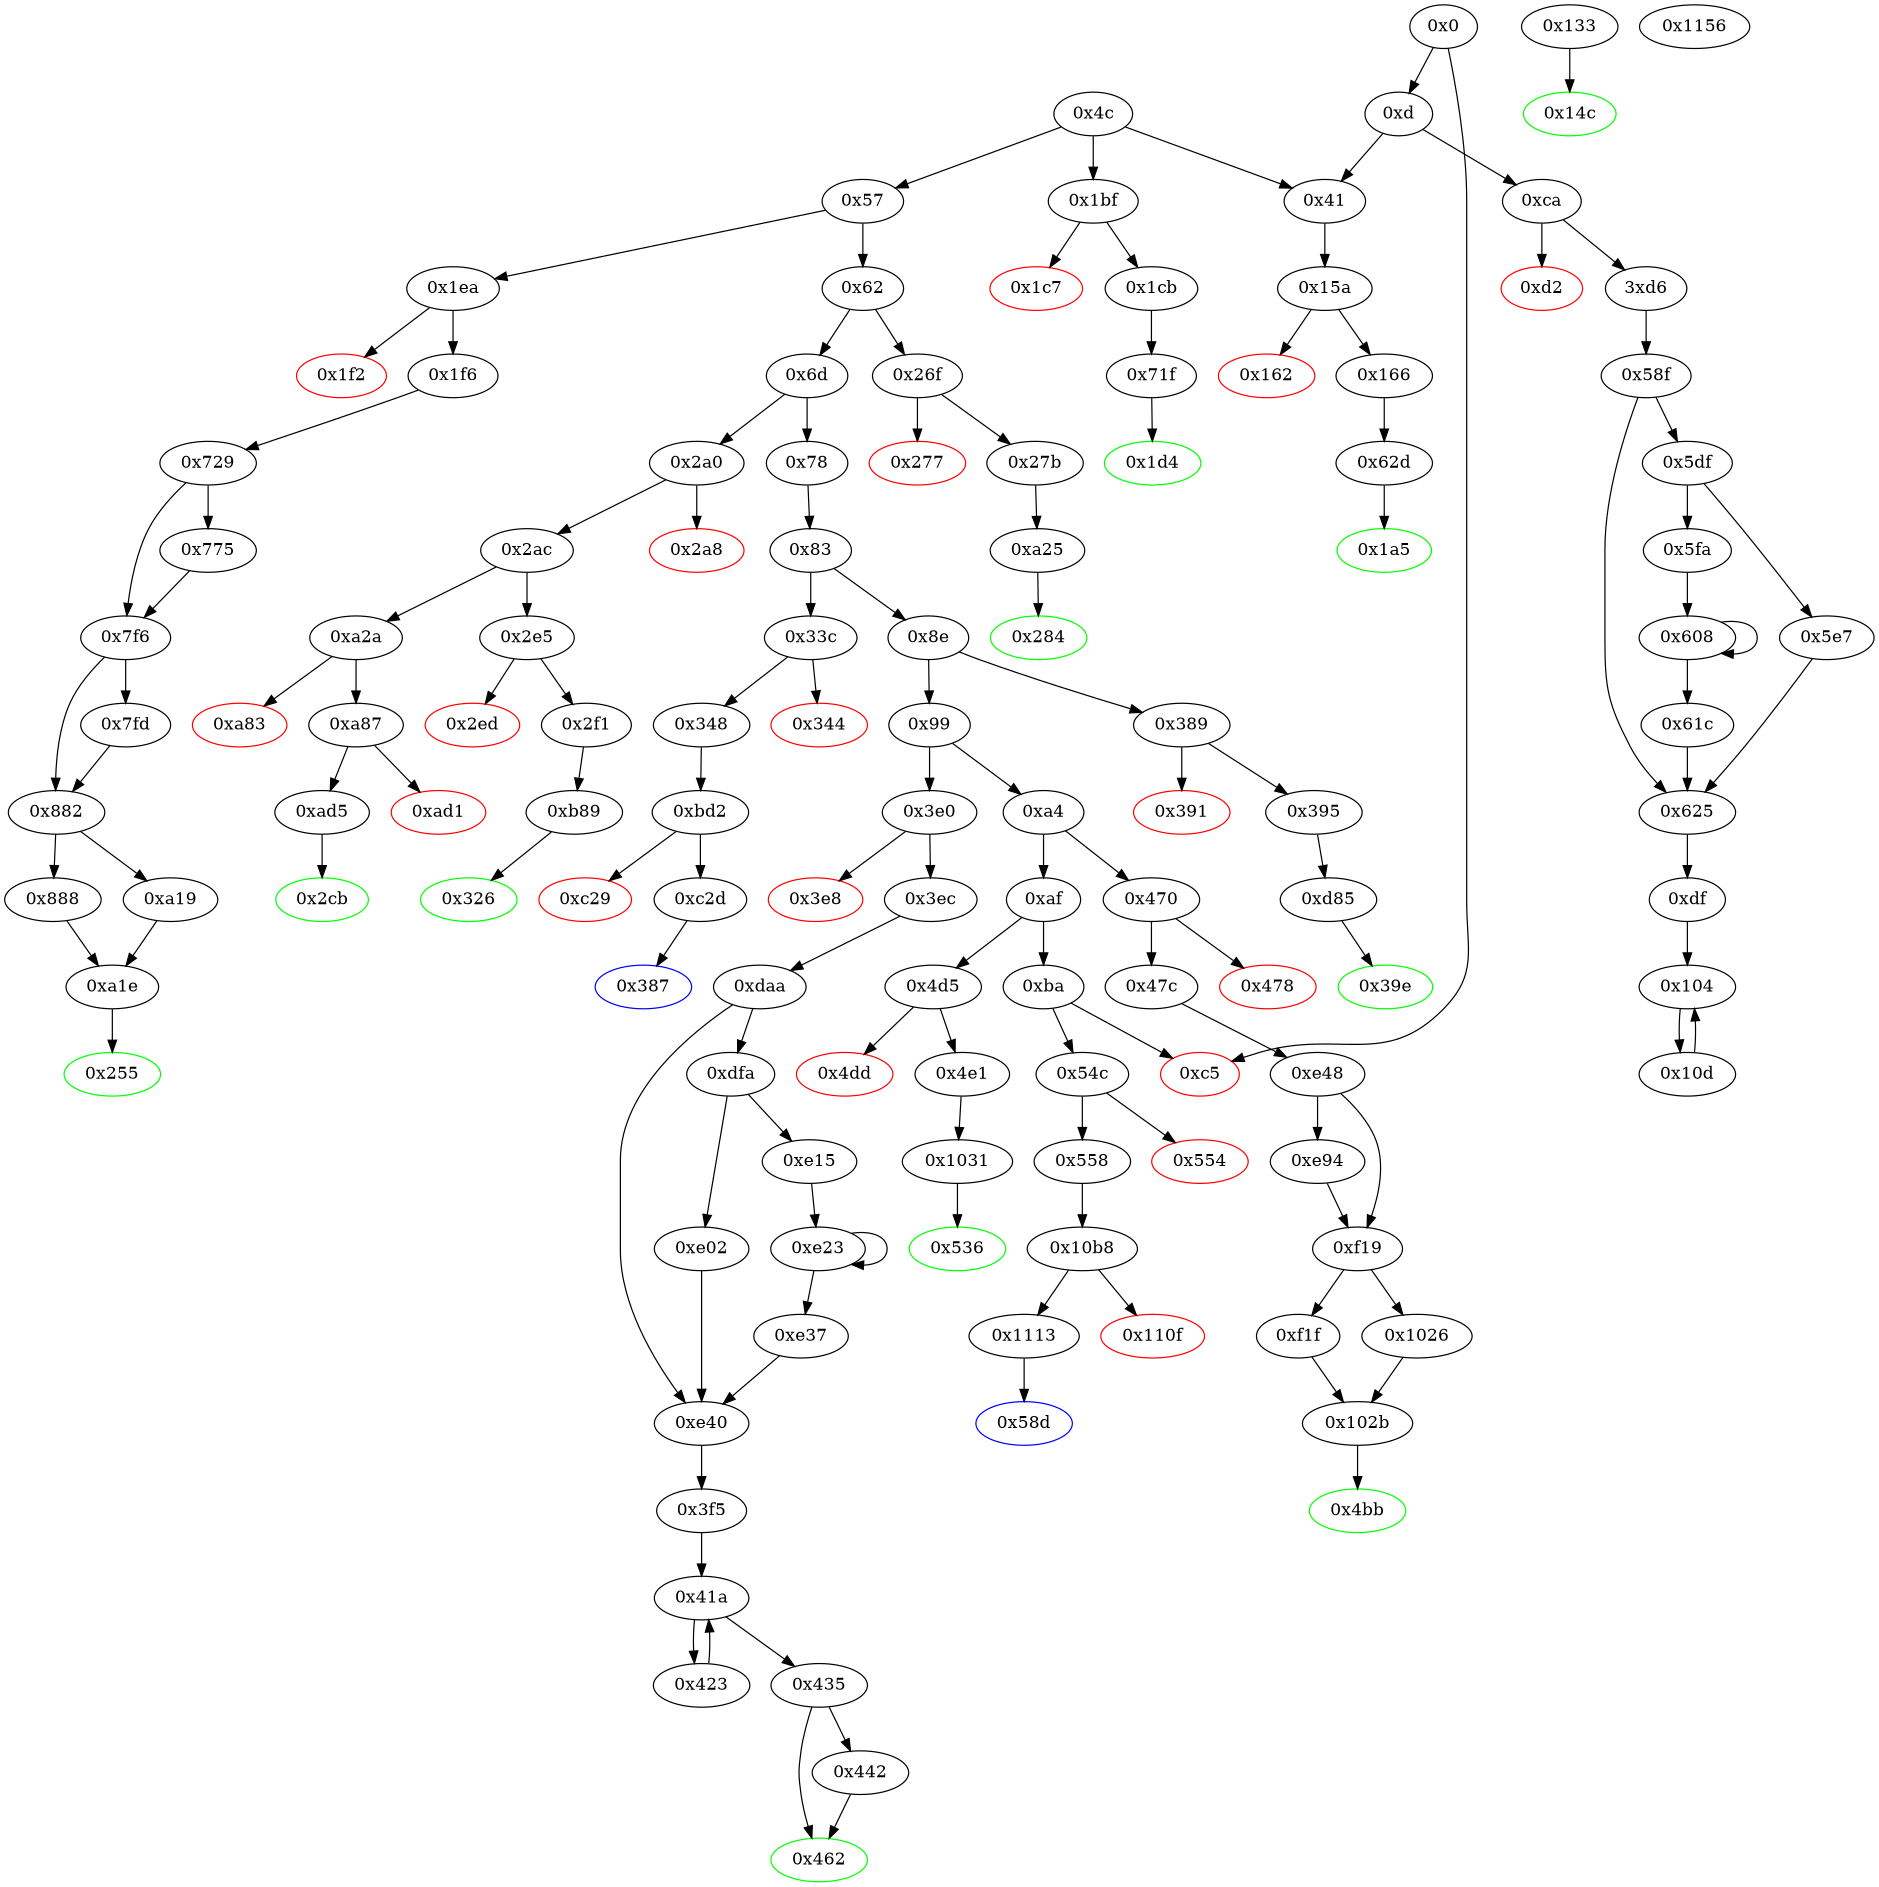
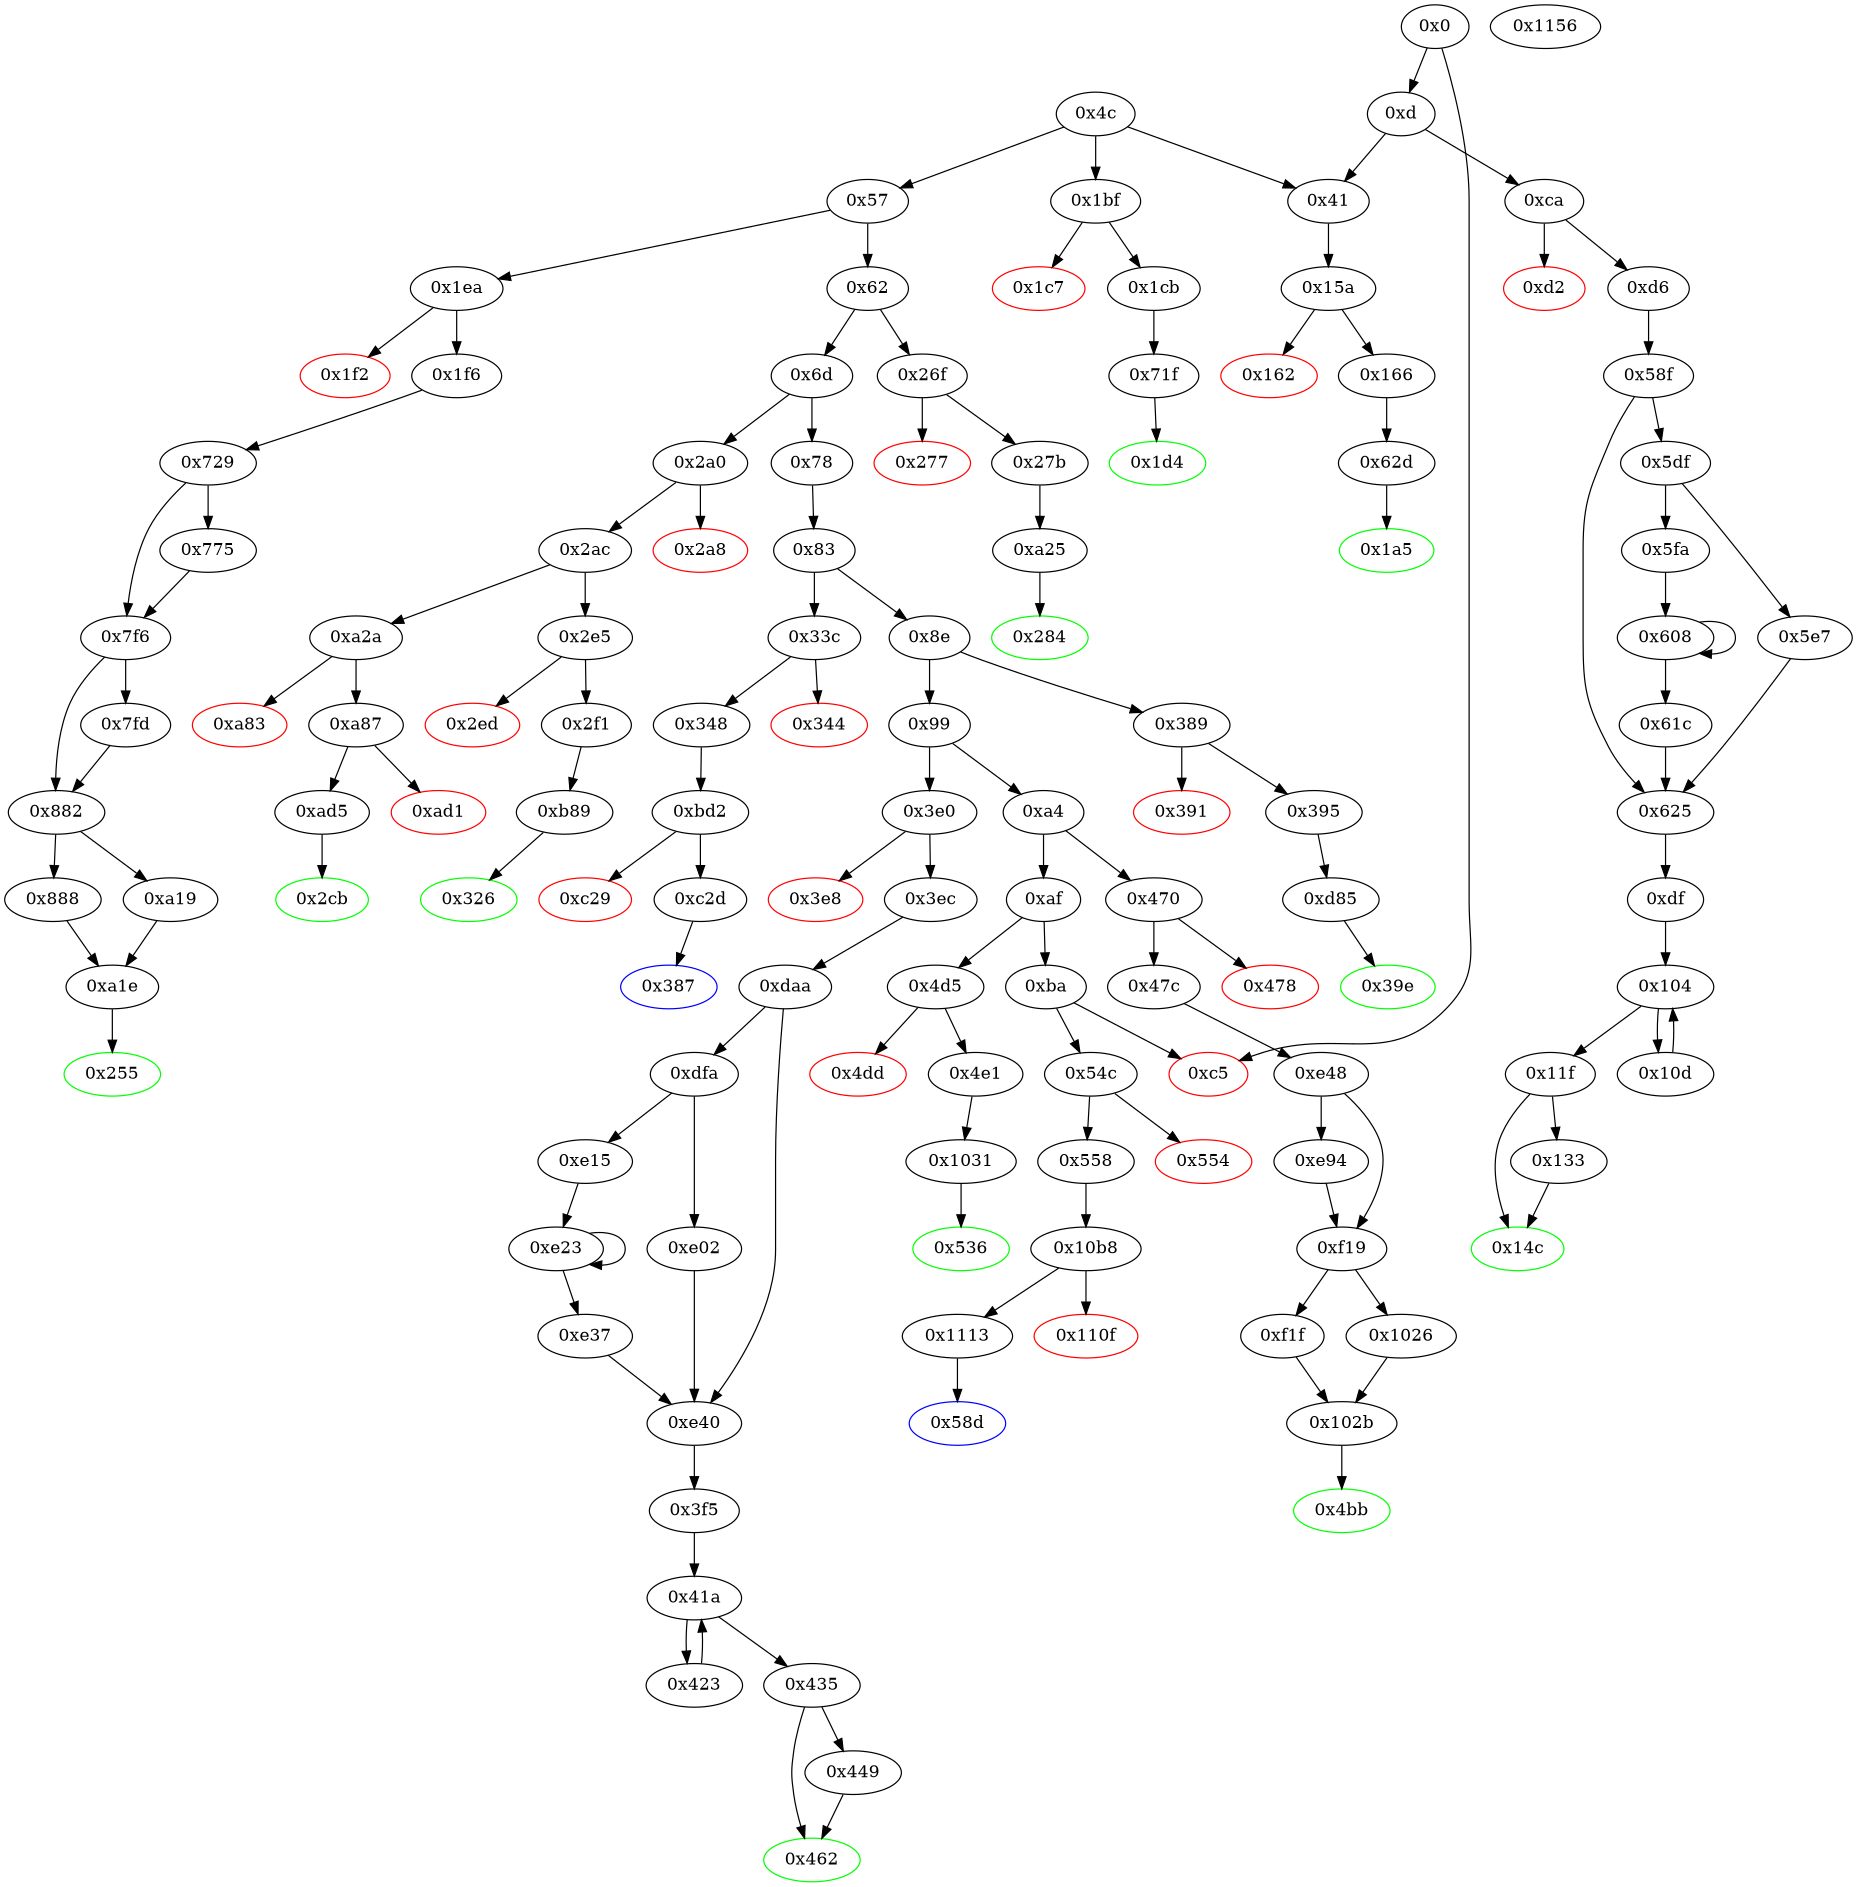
(1646, 289) -> (1649, 289)
none -> (1550, 1074)
(860, 1773) -> (853, 1773)
